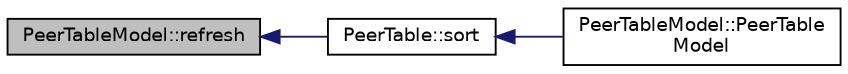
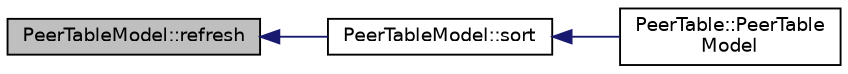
(412, 37) -> (440, 37)
(702, 37) -> (730, 37)
